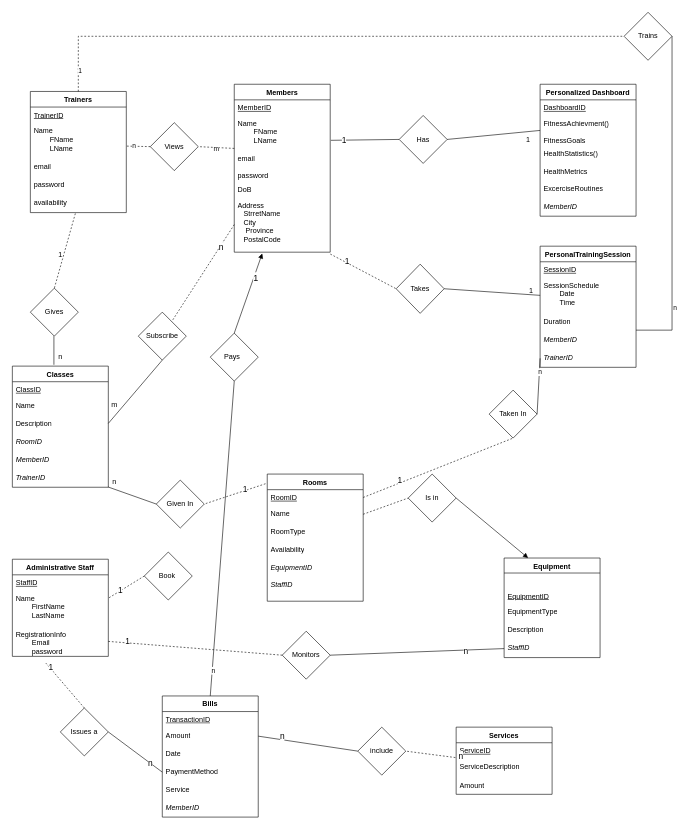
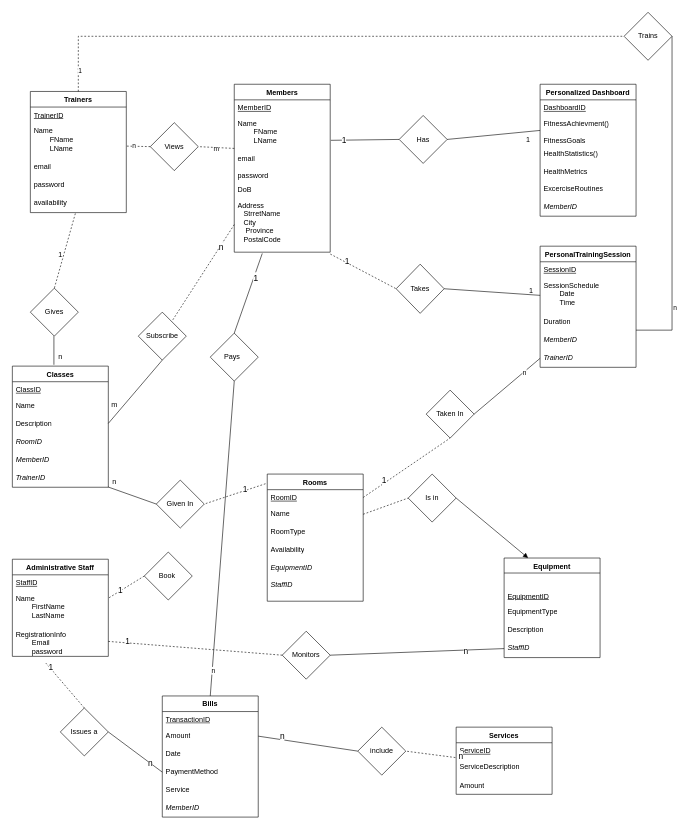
(260, 259) -> (261, 257)
(513, 414) -> (450, 414)
